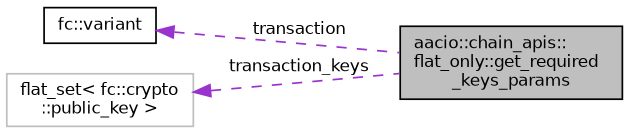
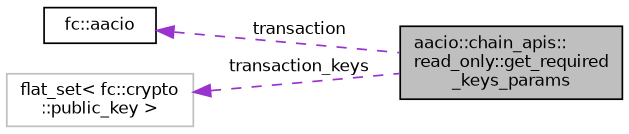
(100, 25) -> (100, 25)
(511, 63) -> (511, 63)
